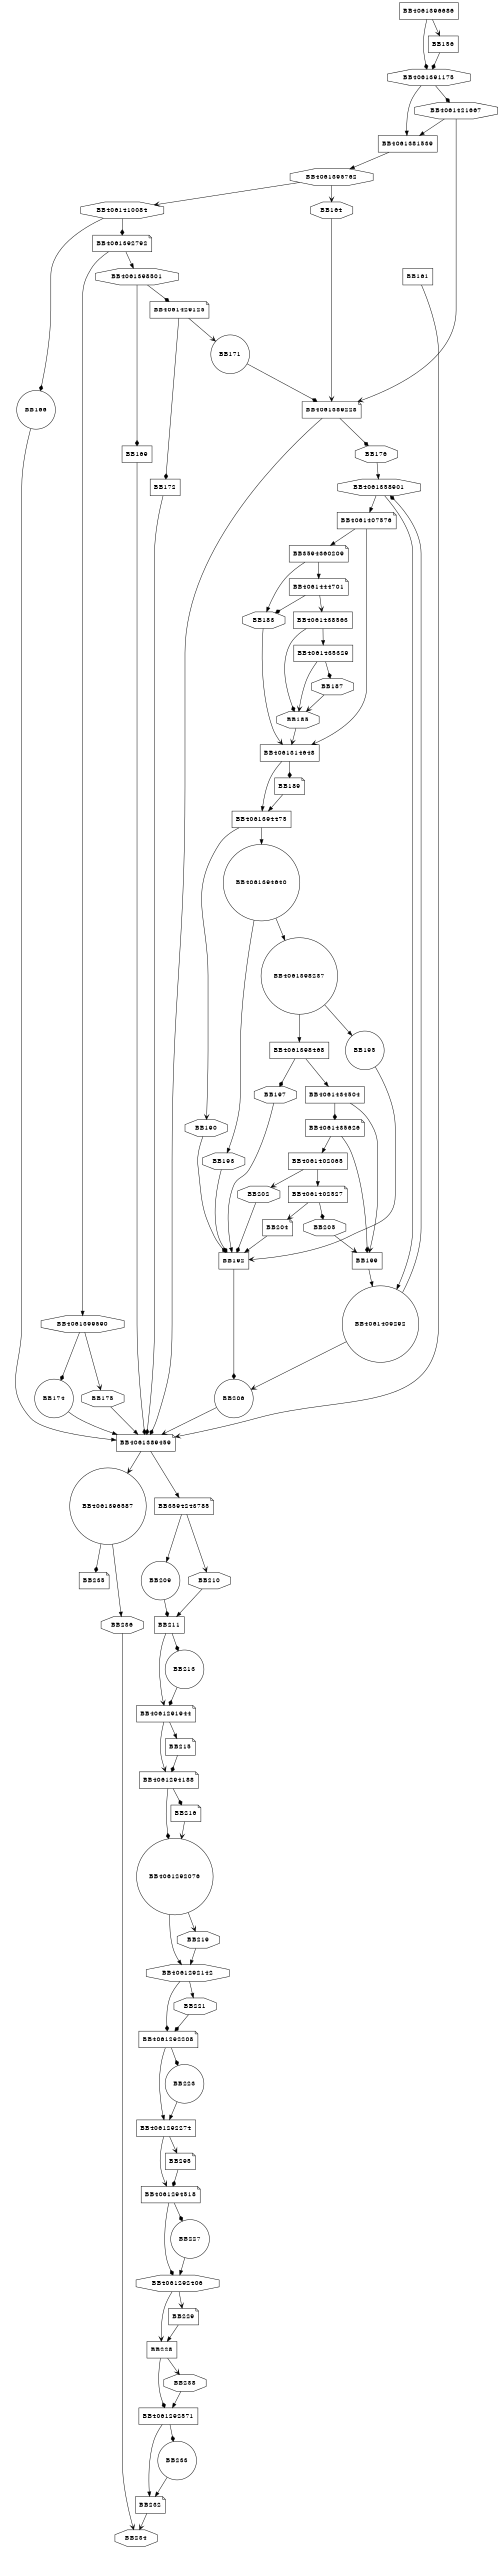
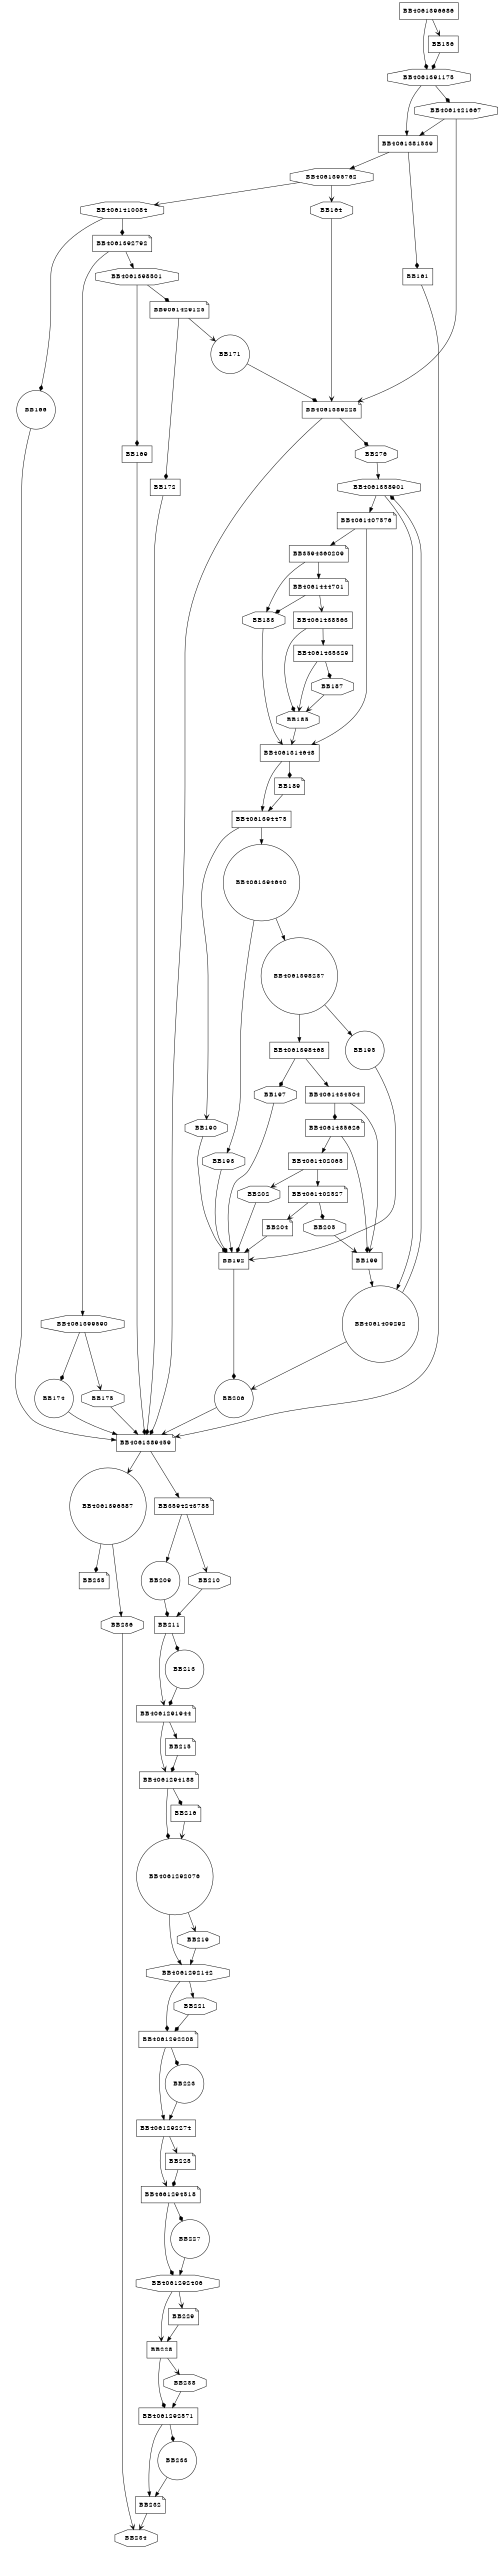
none -> (413, 207)
(179, 310) -> (179, 310)
(376, 454) -> (376, 454)
(180, 2161) -> (180, 2161)
(171, 2195) -> (171, 2195)
